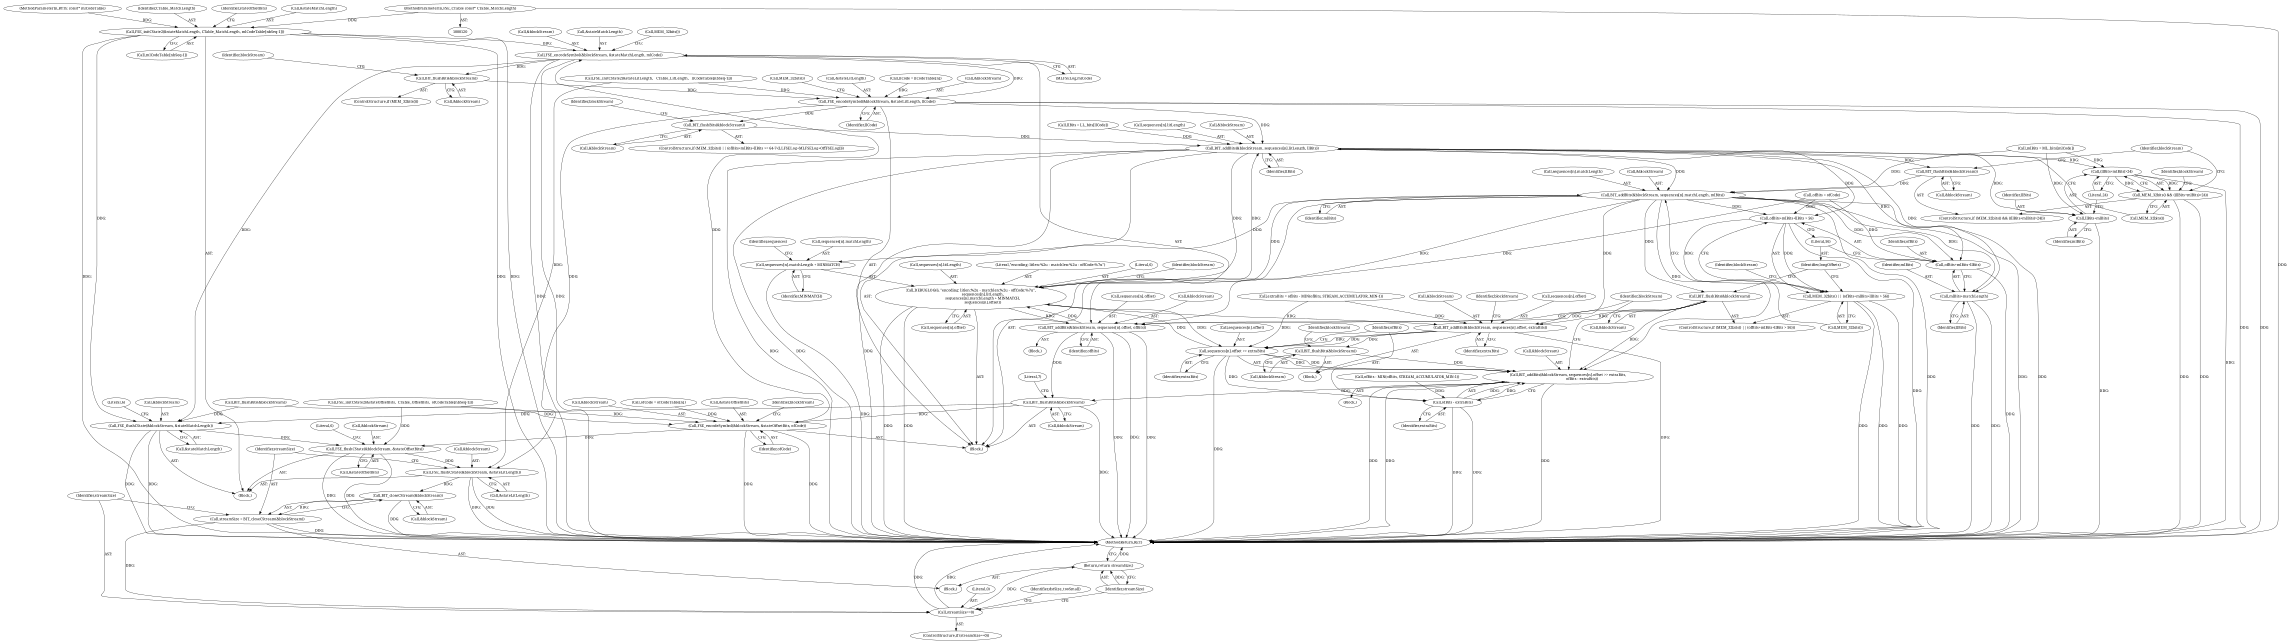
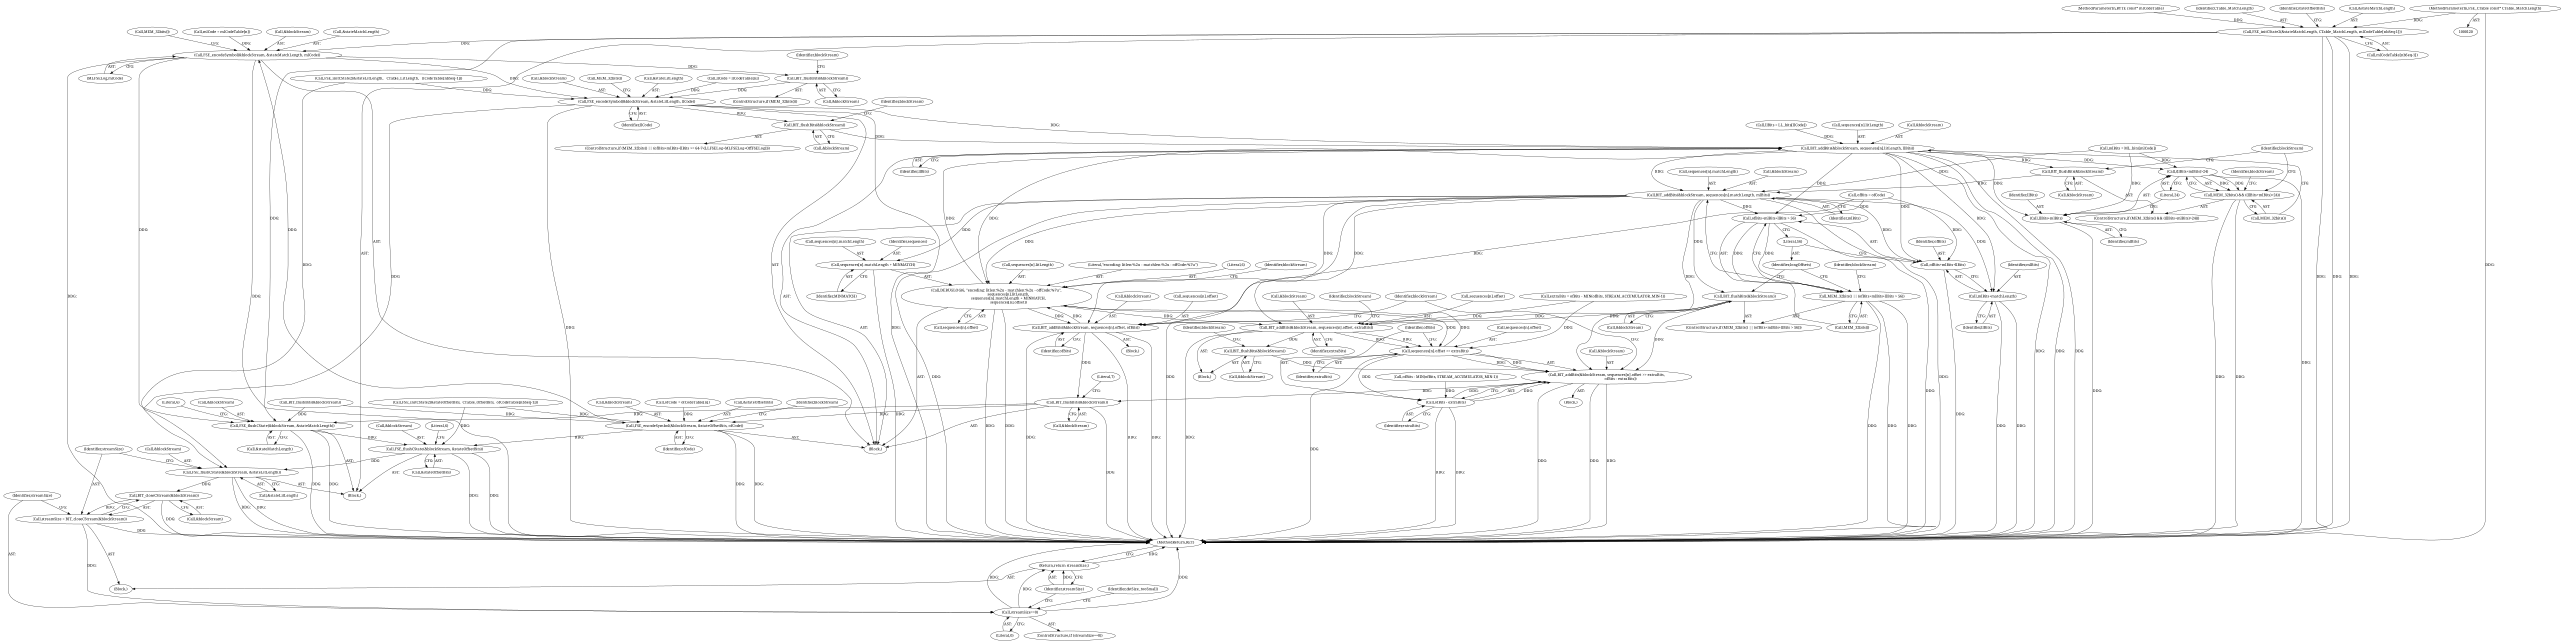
none -> (222, 32)
(789, 253) -> (898, 253)
none -> (1016, 624)
